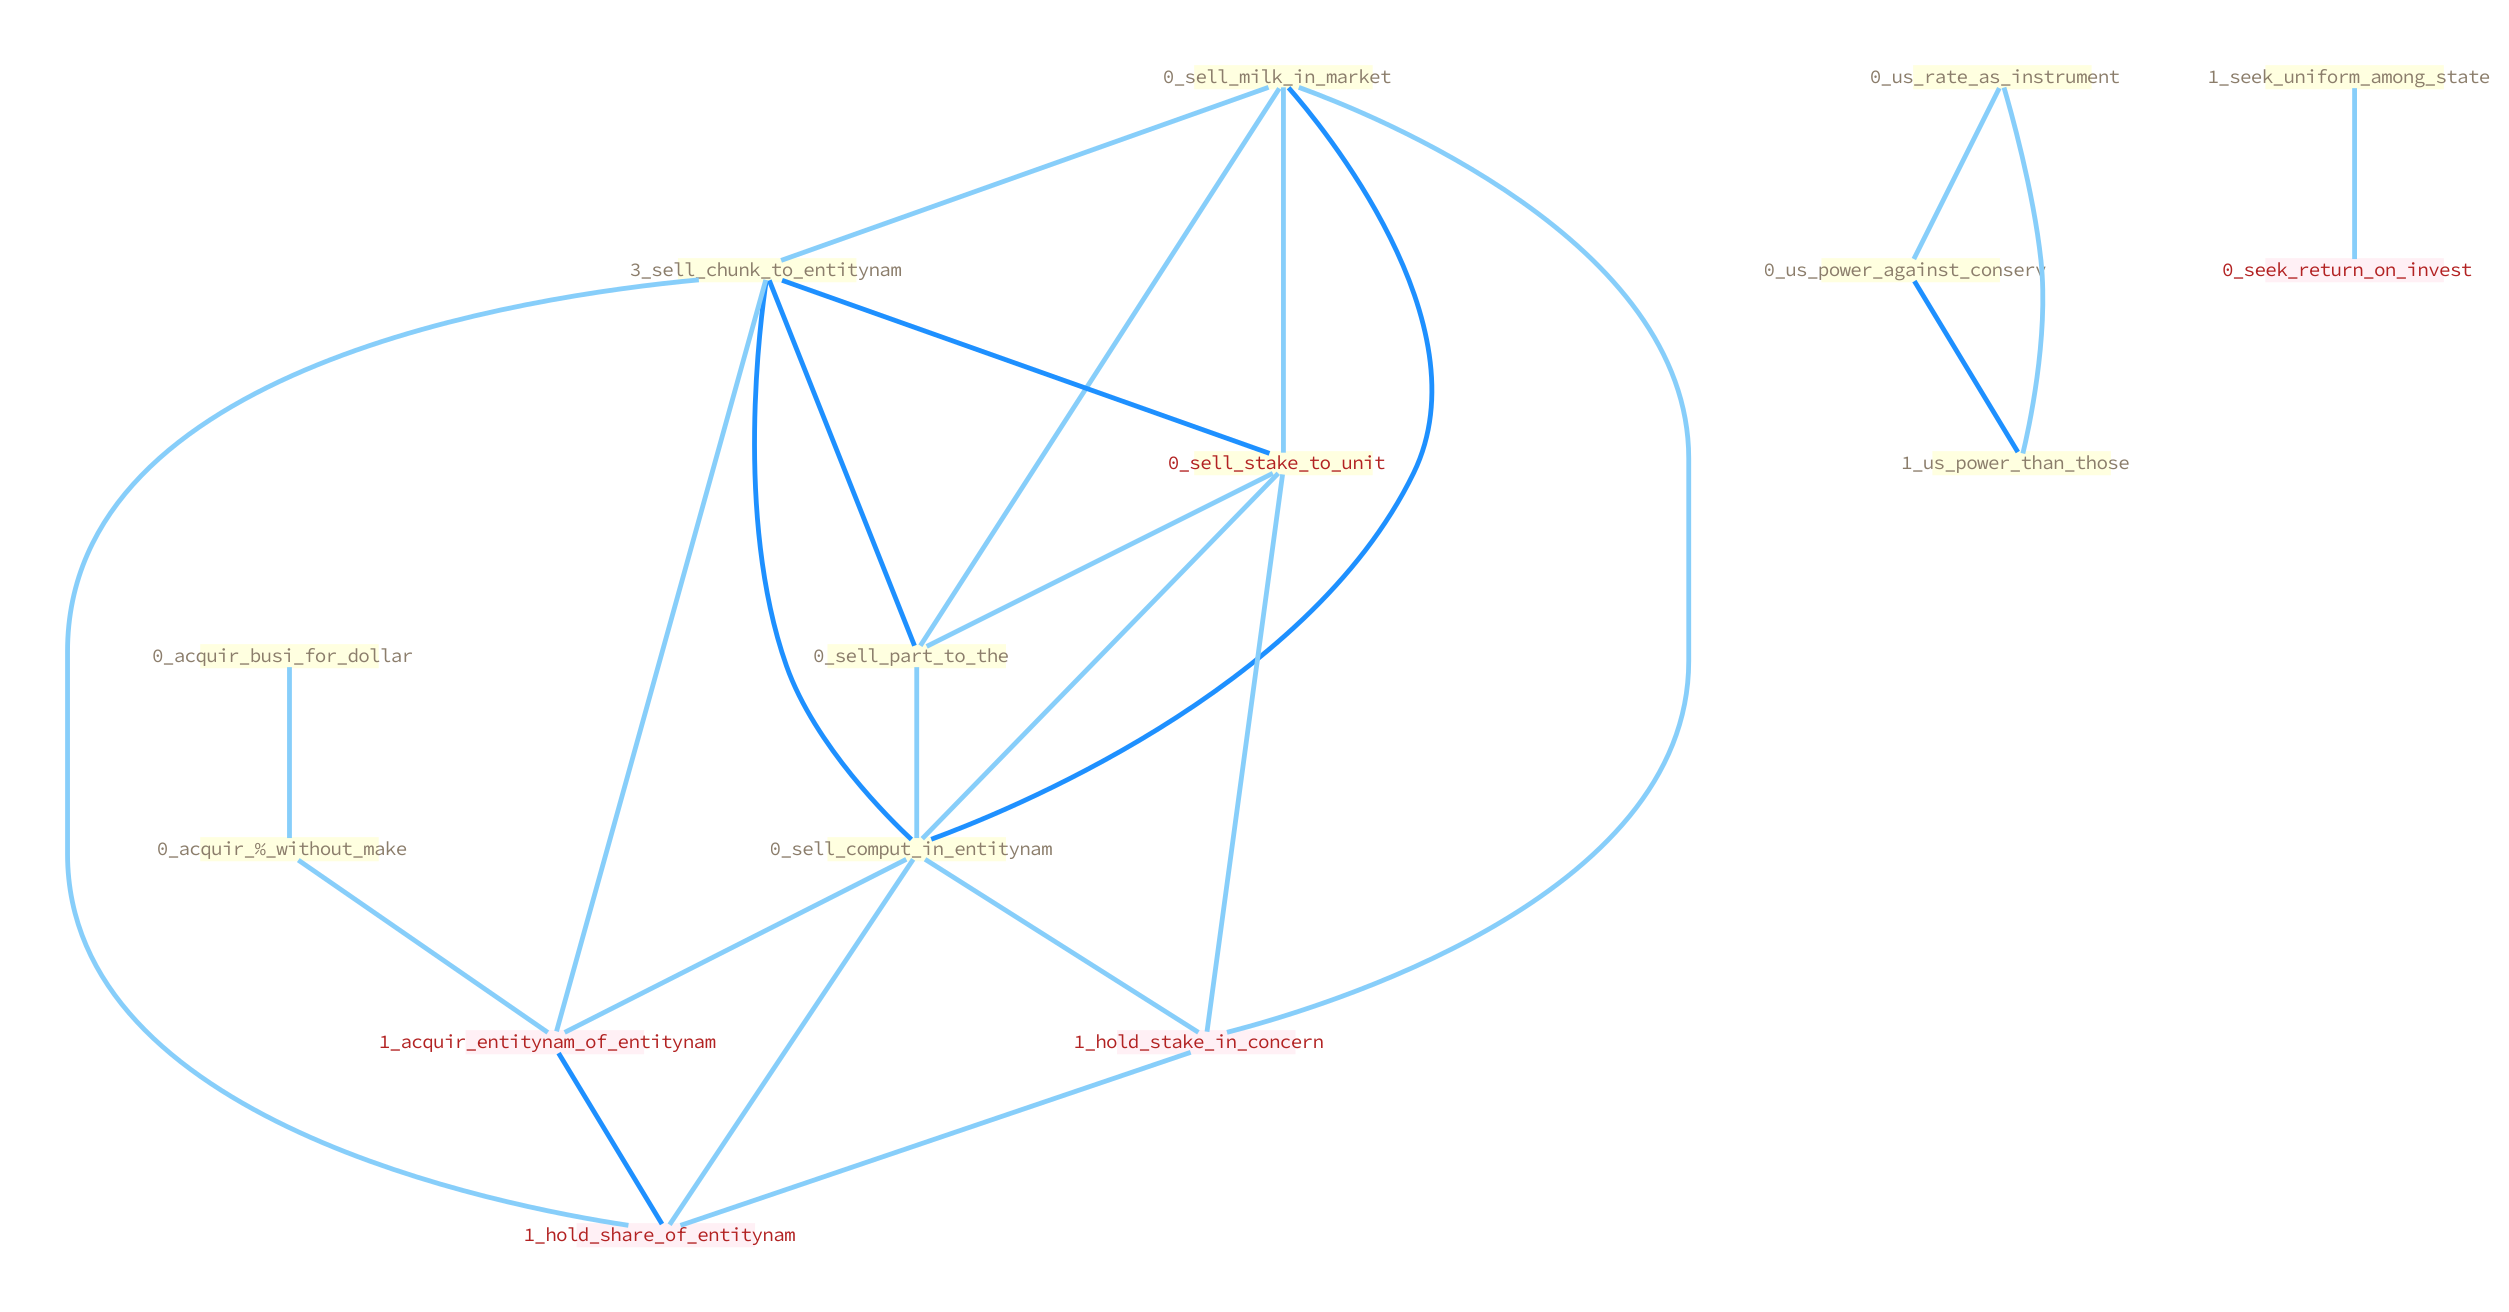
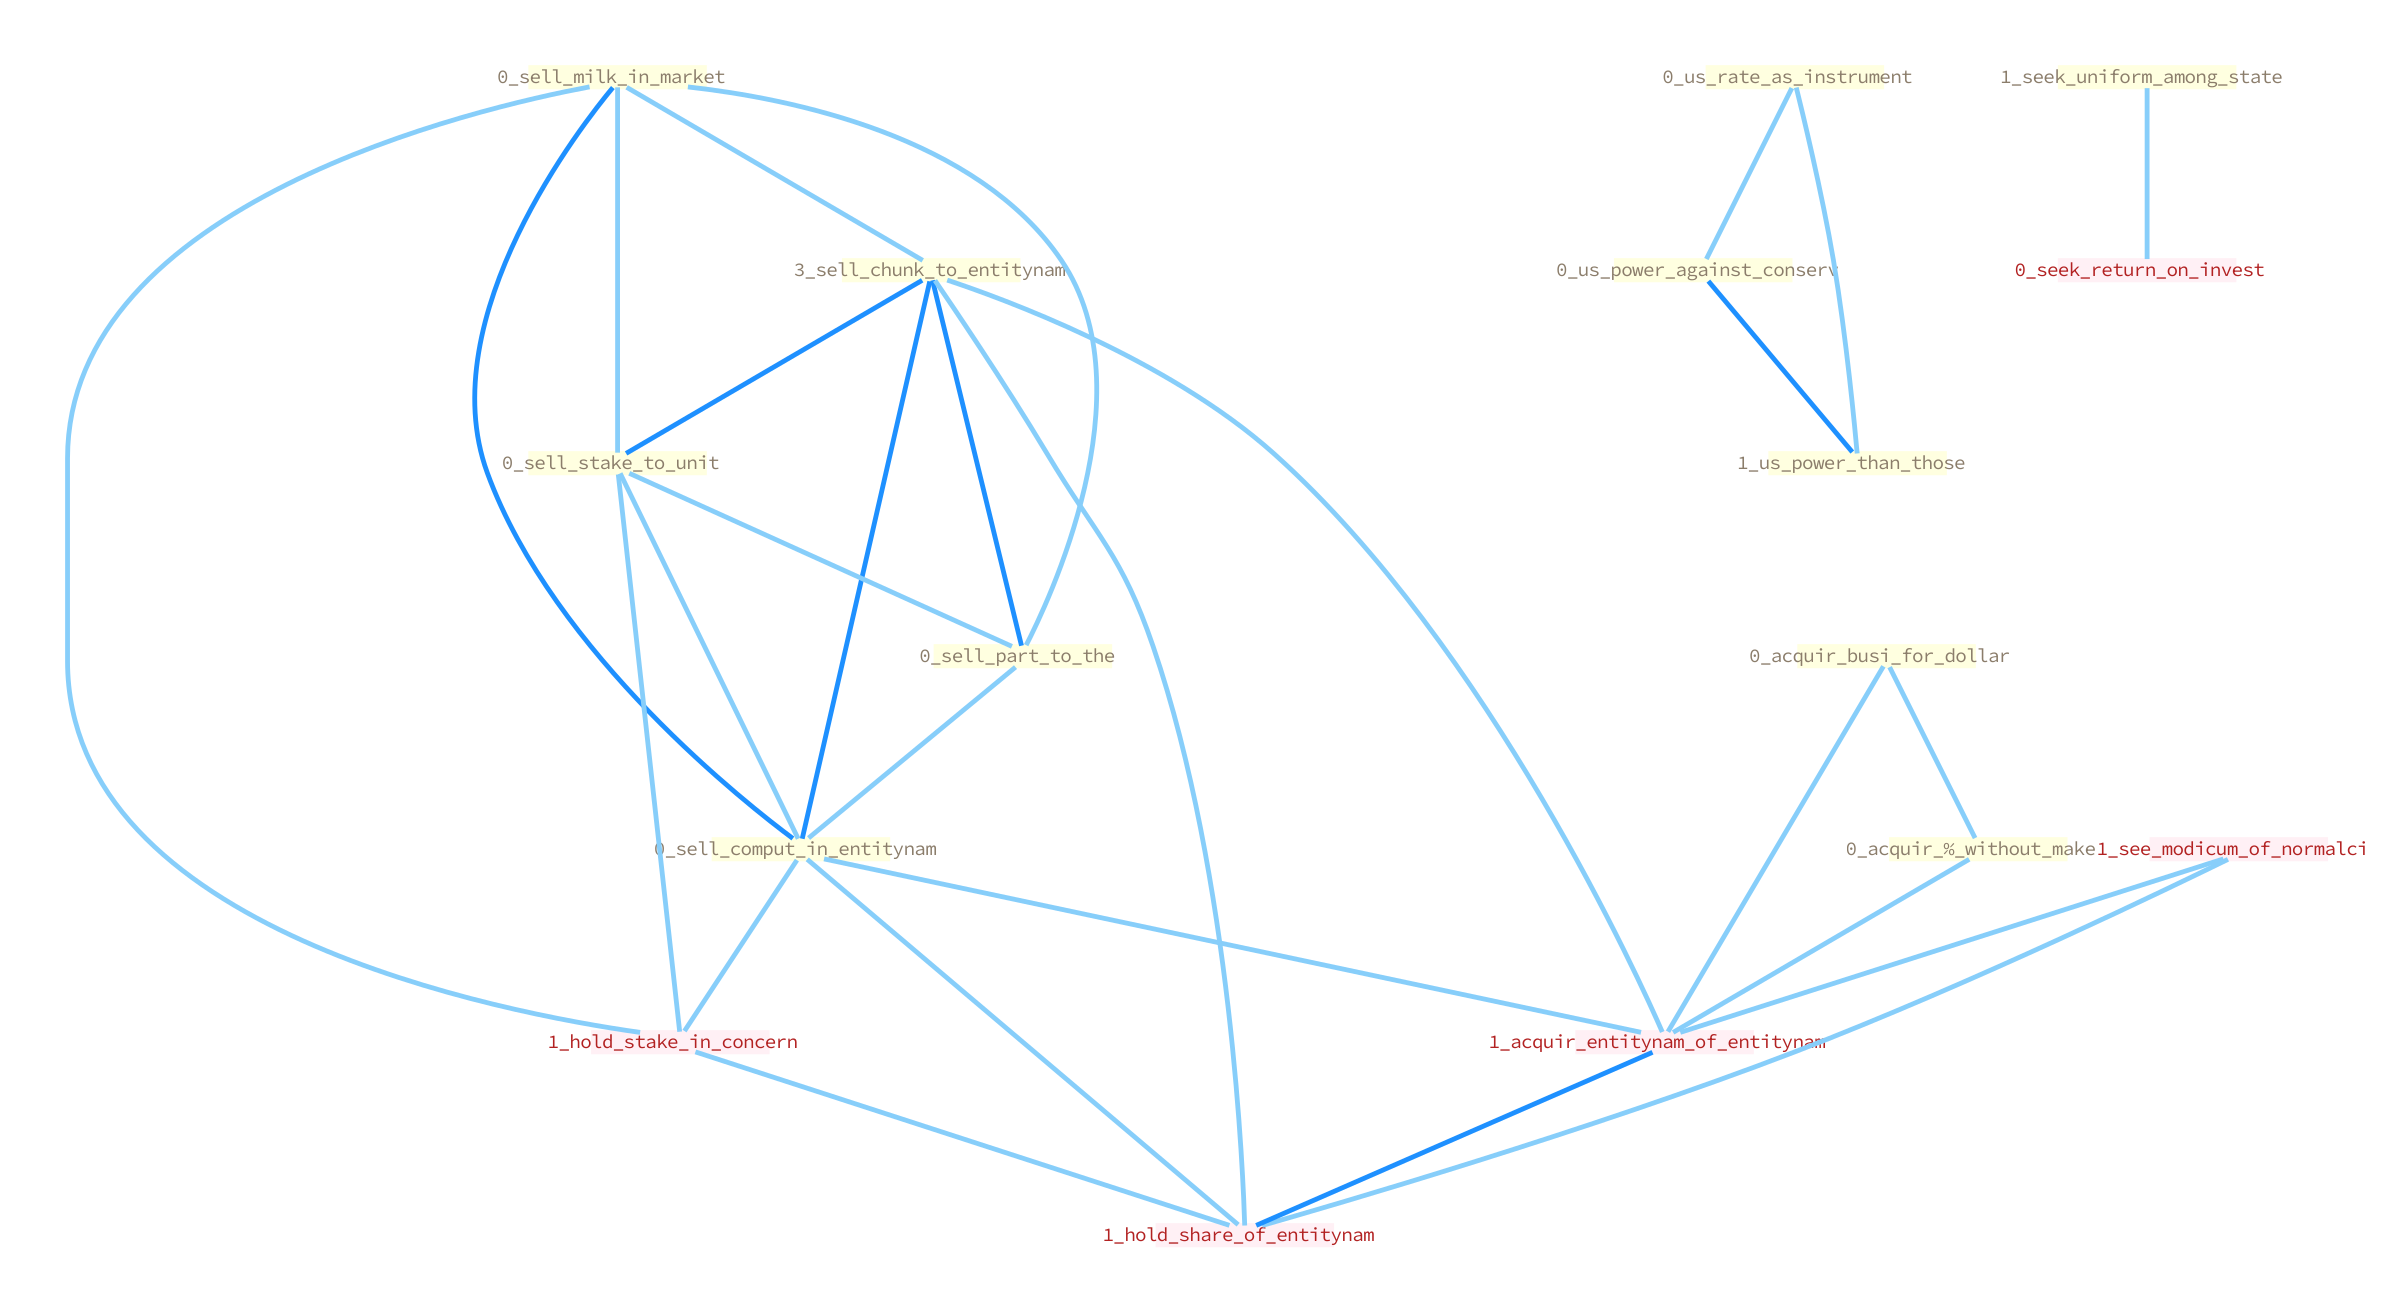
(1283, 463) -> (618, 463)
none -> (1776, 849)
none -> (2239, 849)
